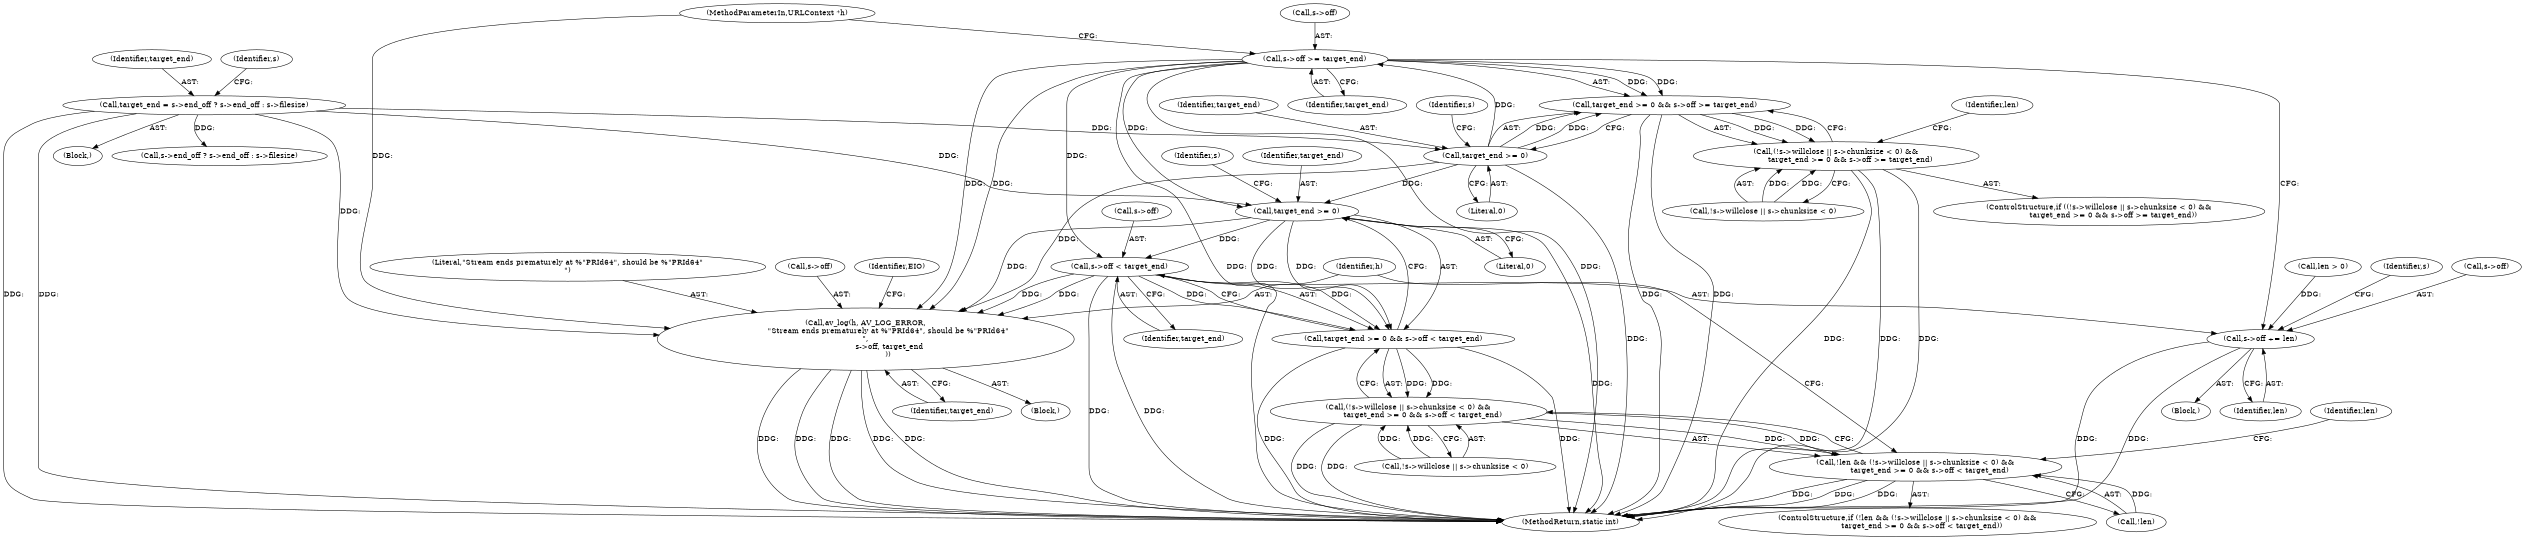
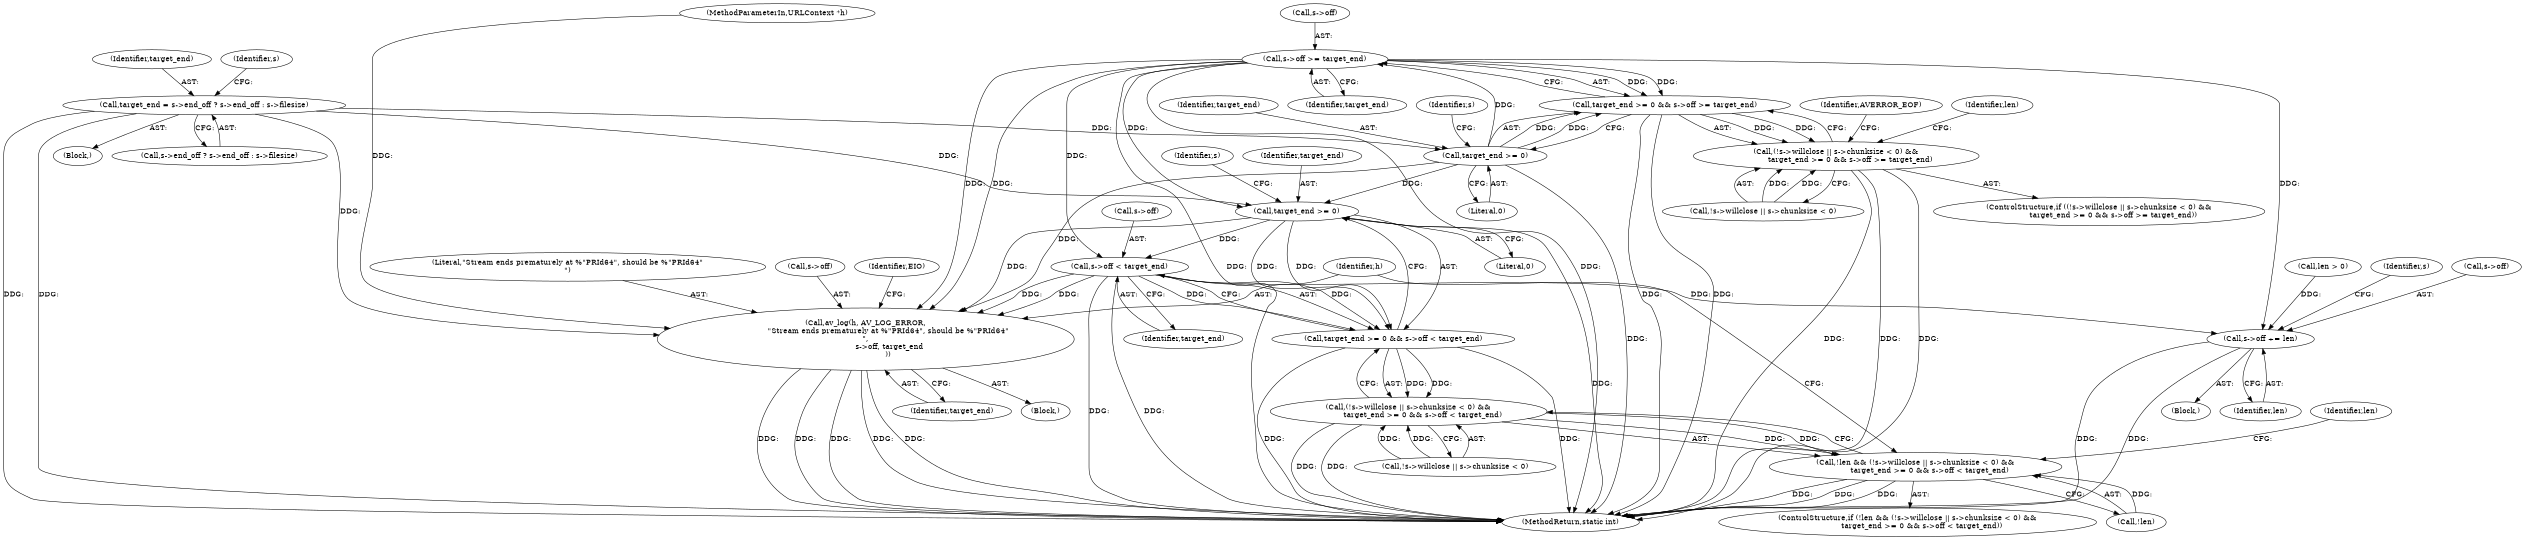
(1049, 37) -> (1497, 75)
none -> (1871, 105)
(206, 128) -> (206, 128)
none -> (219, 133)
(2291, 184) -> (2291, 184)
(1702, 295) -> (1702, 295)
